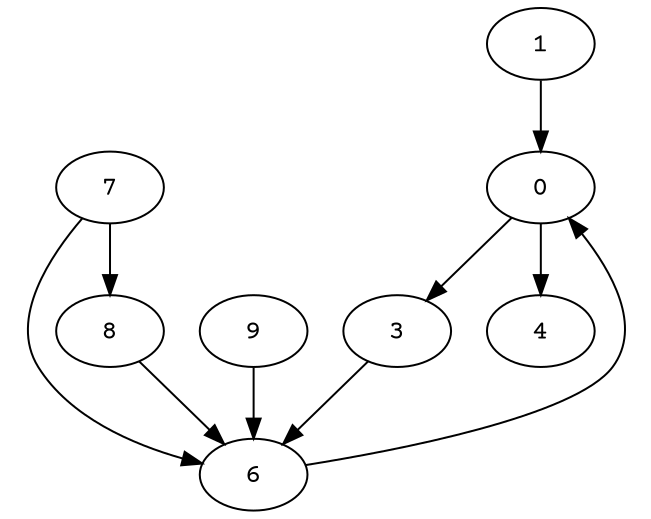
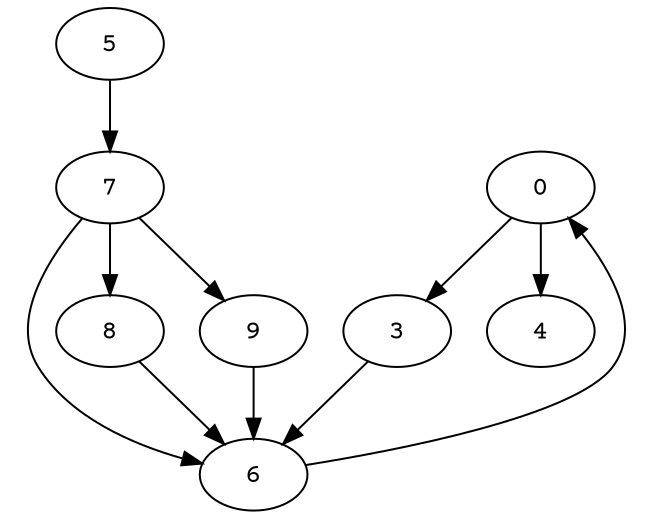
none -> (110, 44)
(541, 44) -> none
none -> (174, 252)
